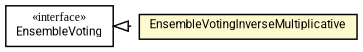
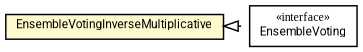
(133, 26) -> (244, 26)
